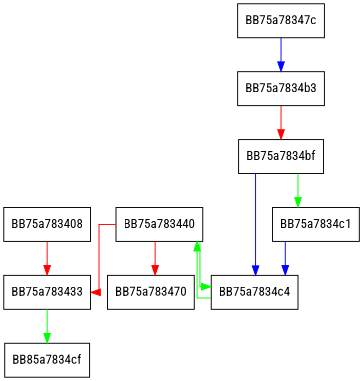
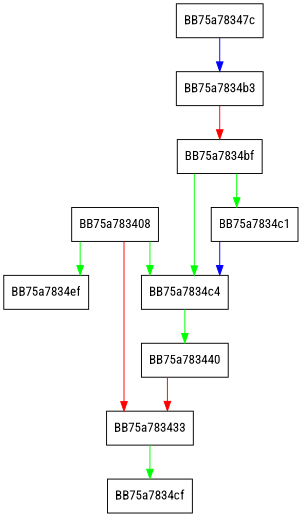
(256, 220) -> (194, 220)
(200, 265) -> (150, 254)
none -> (46, 292)
(151, 292) -> none
(47, 360) -> (150, 496)
